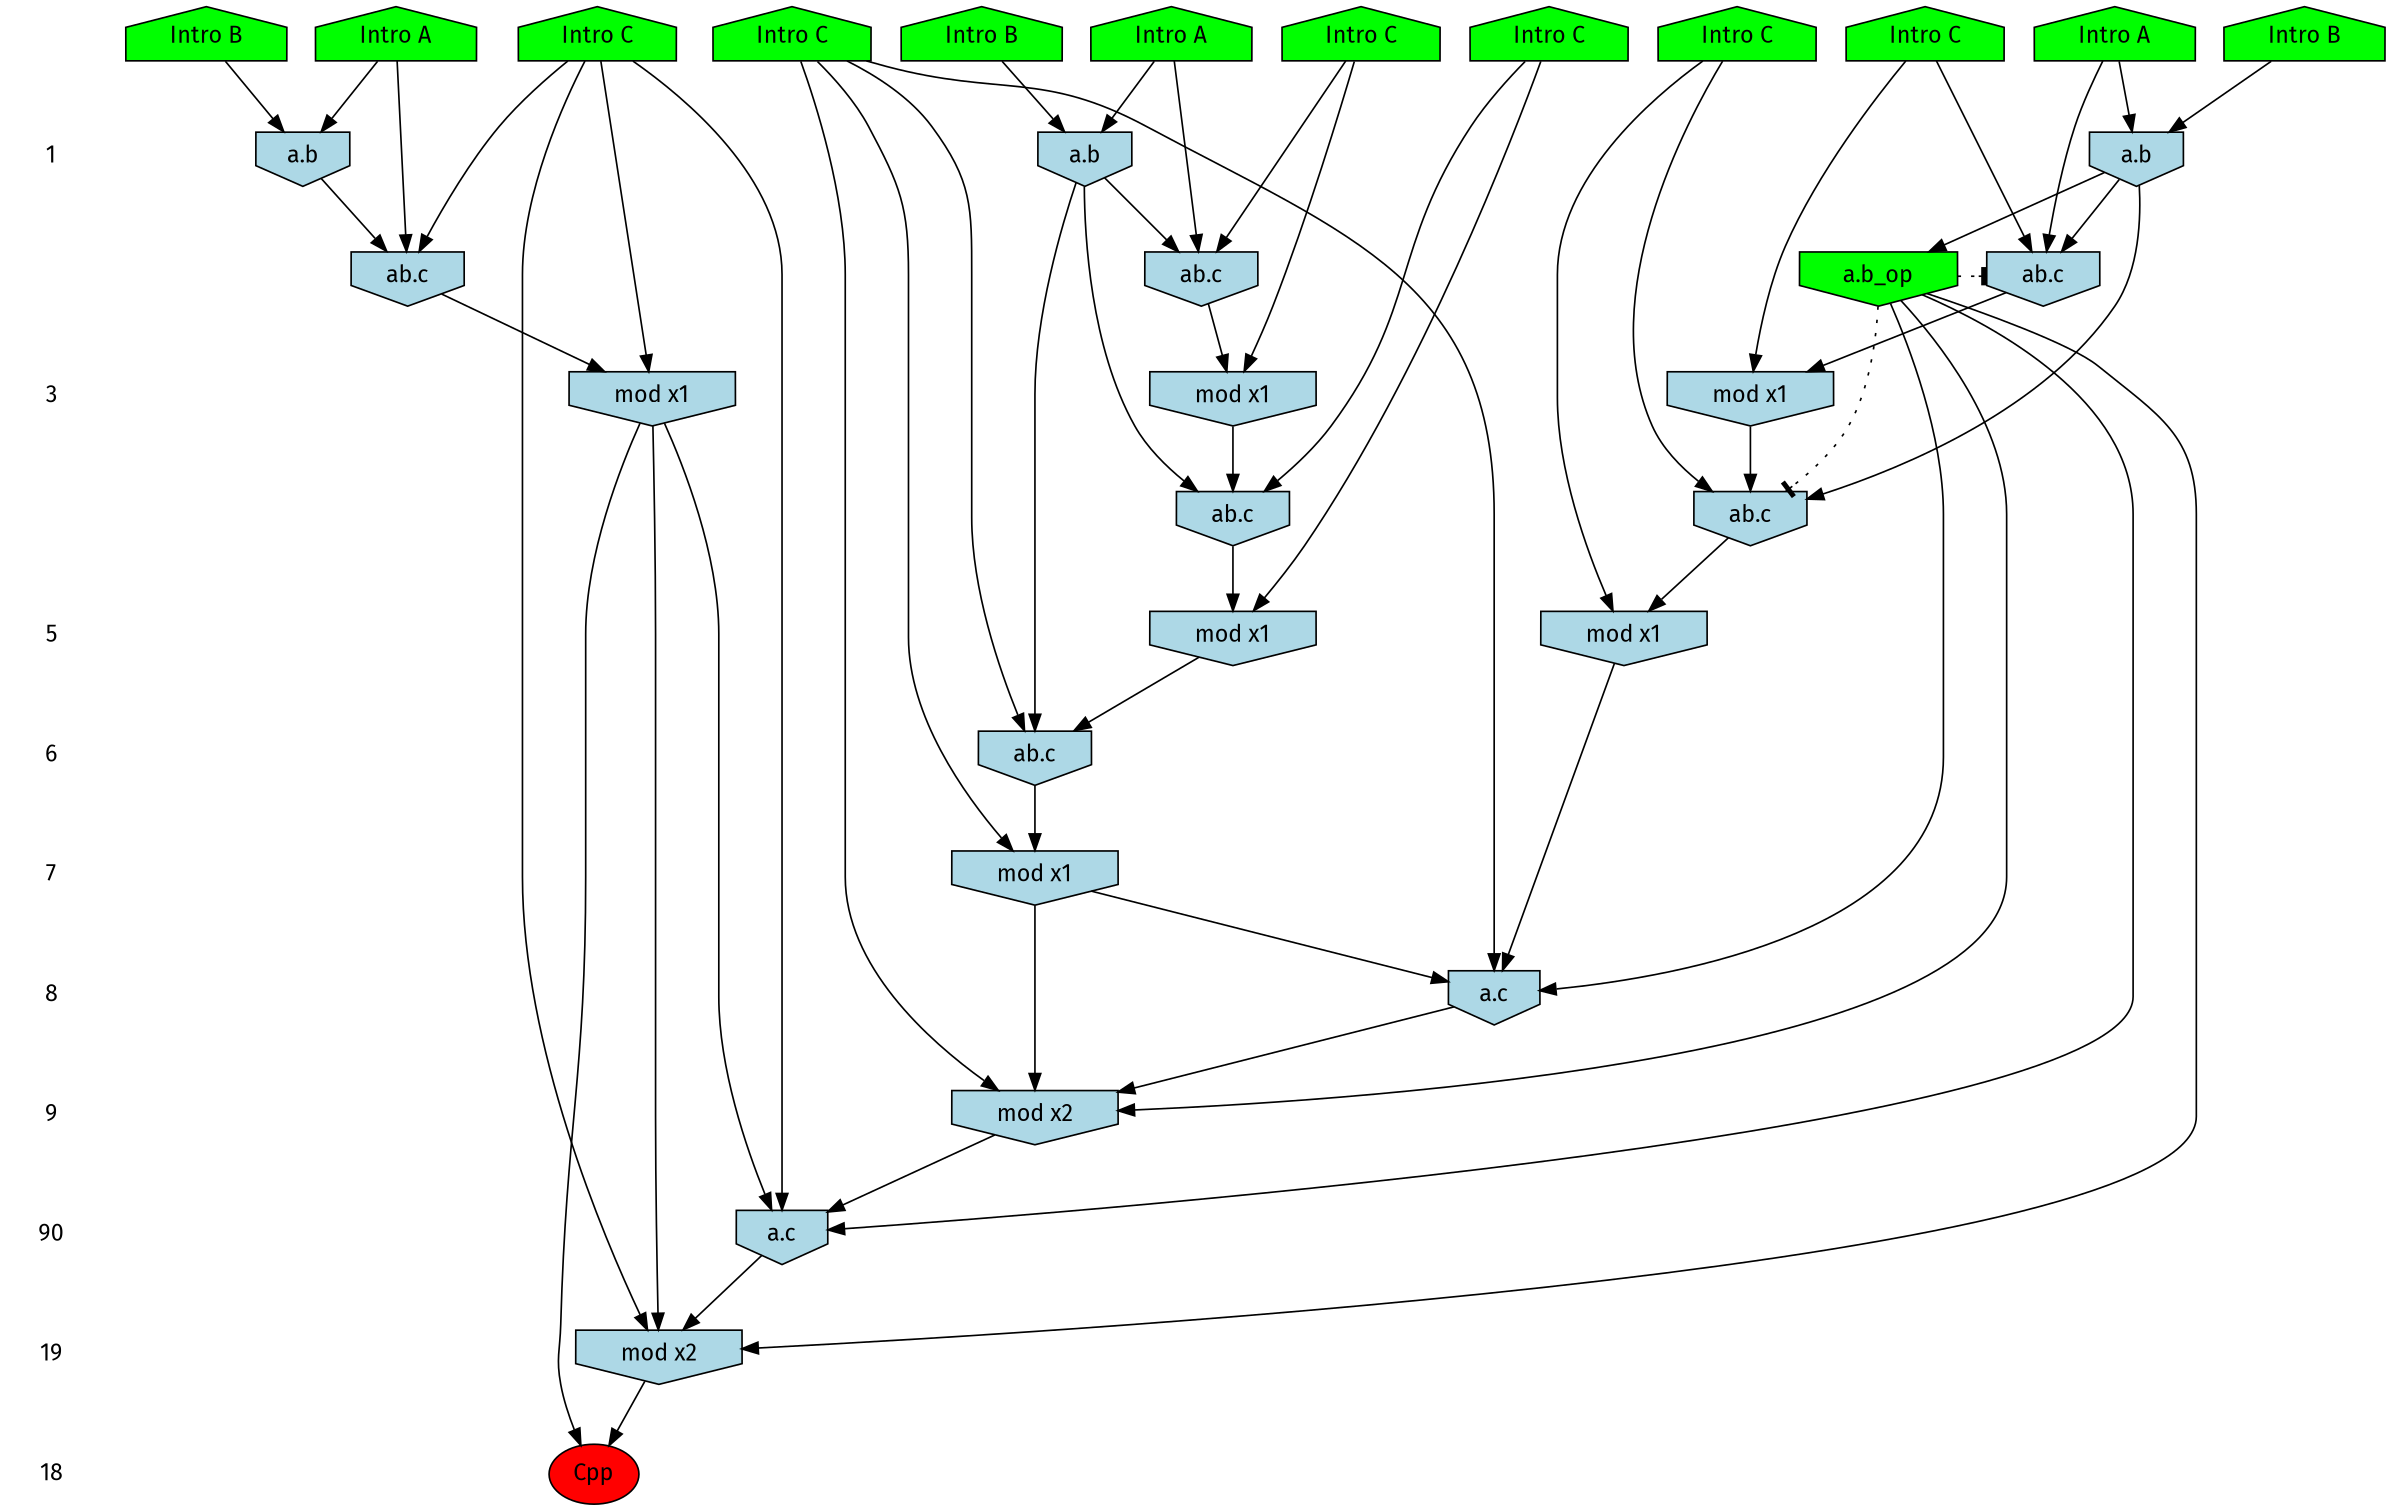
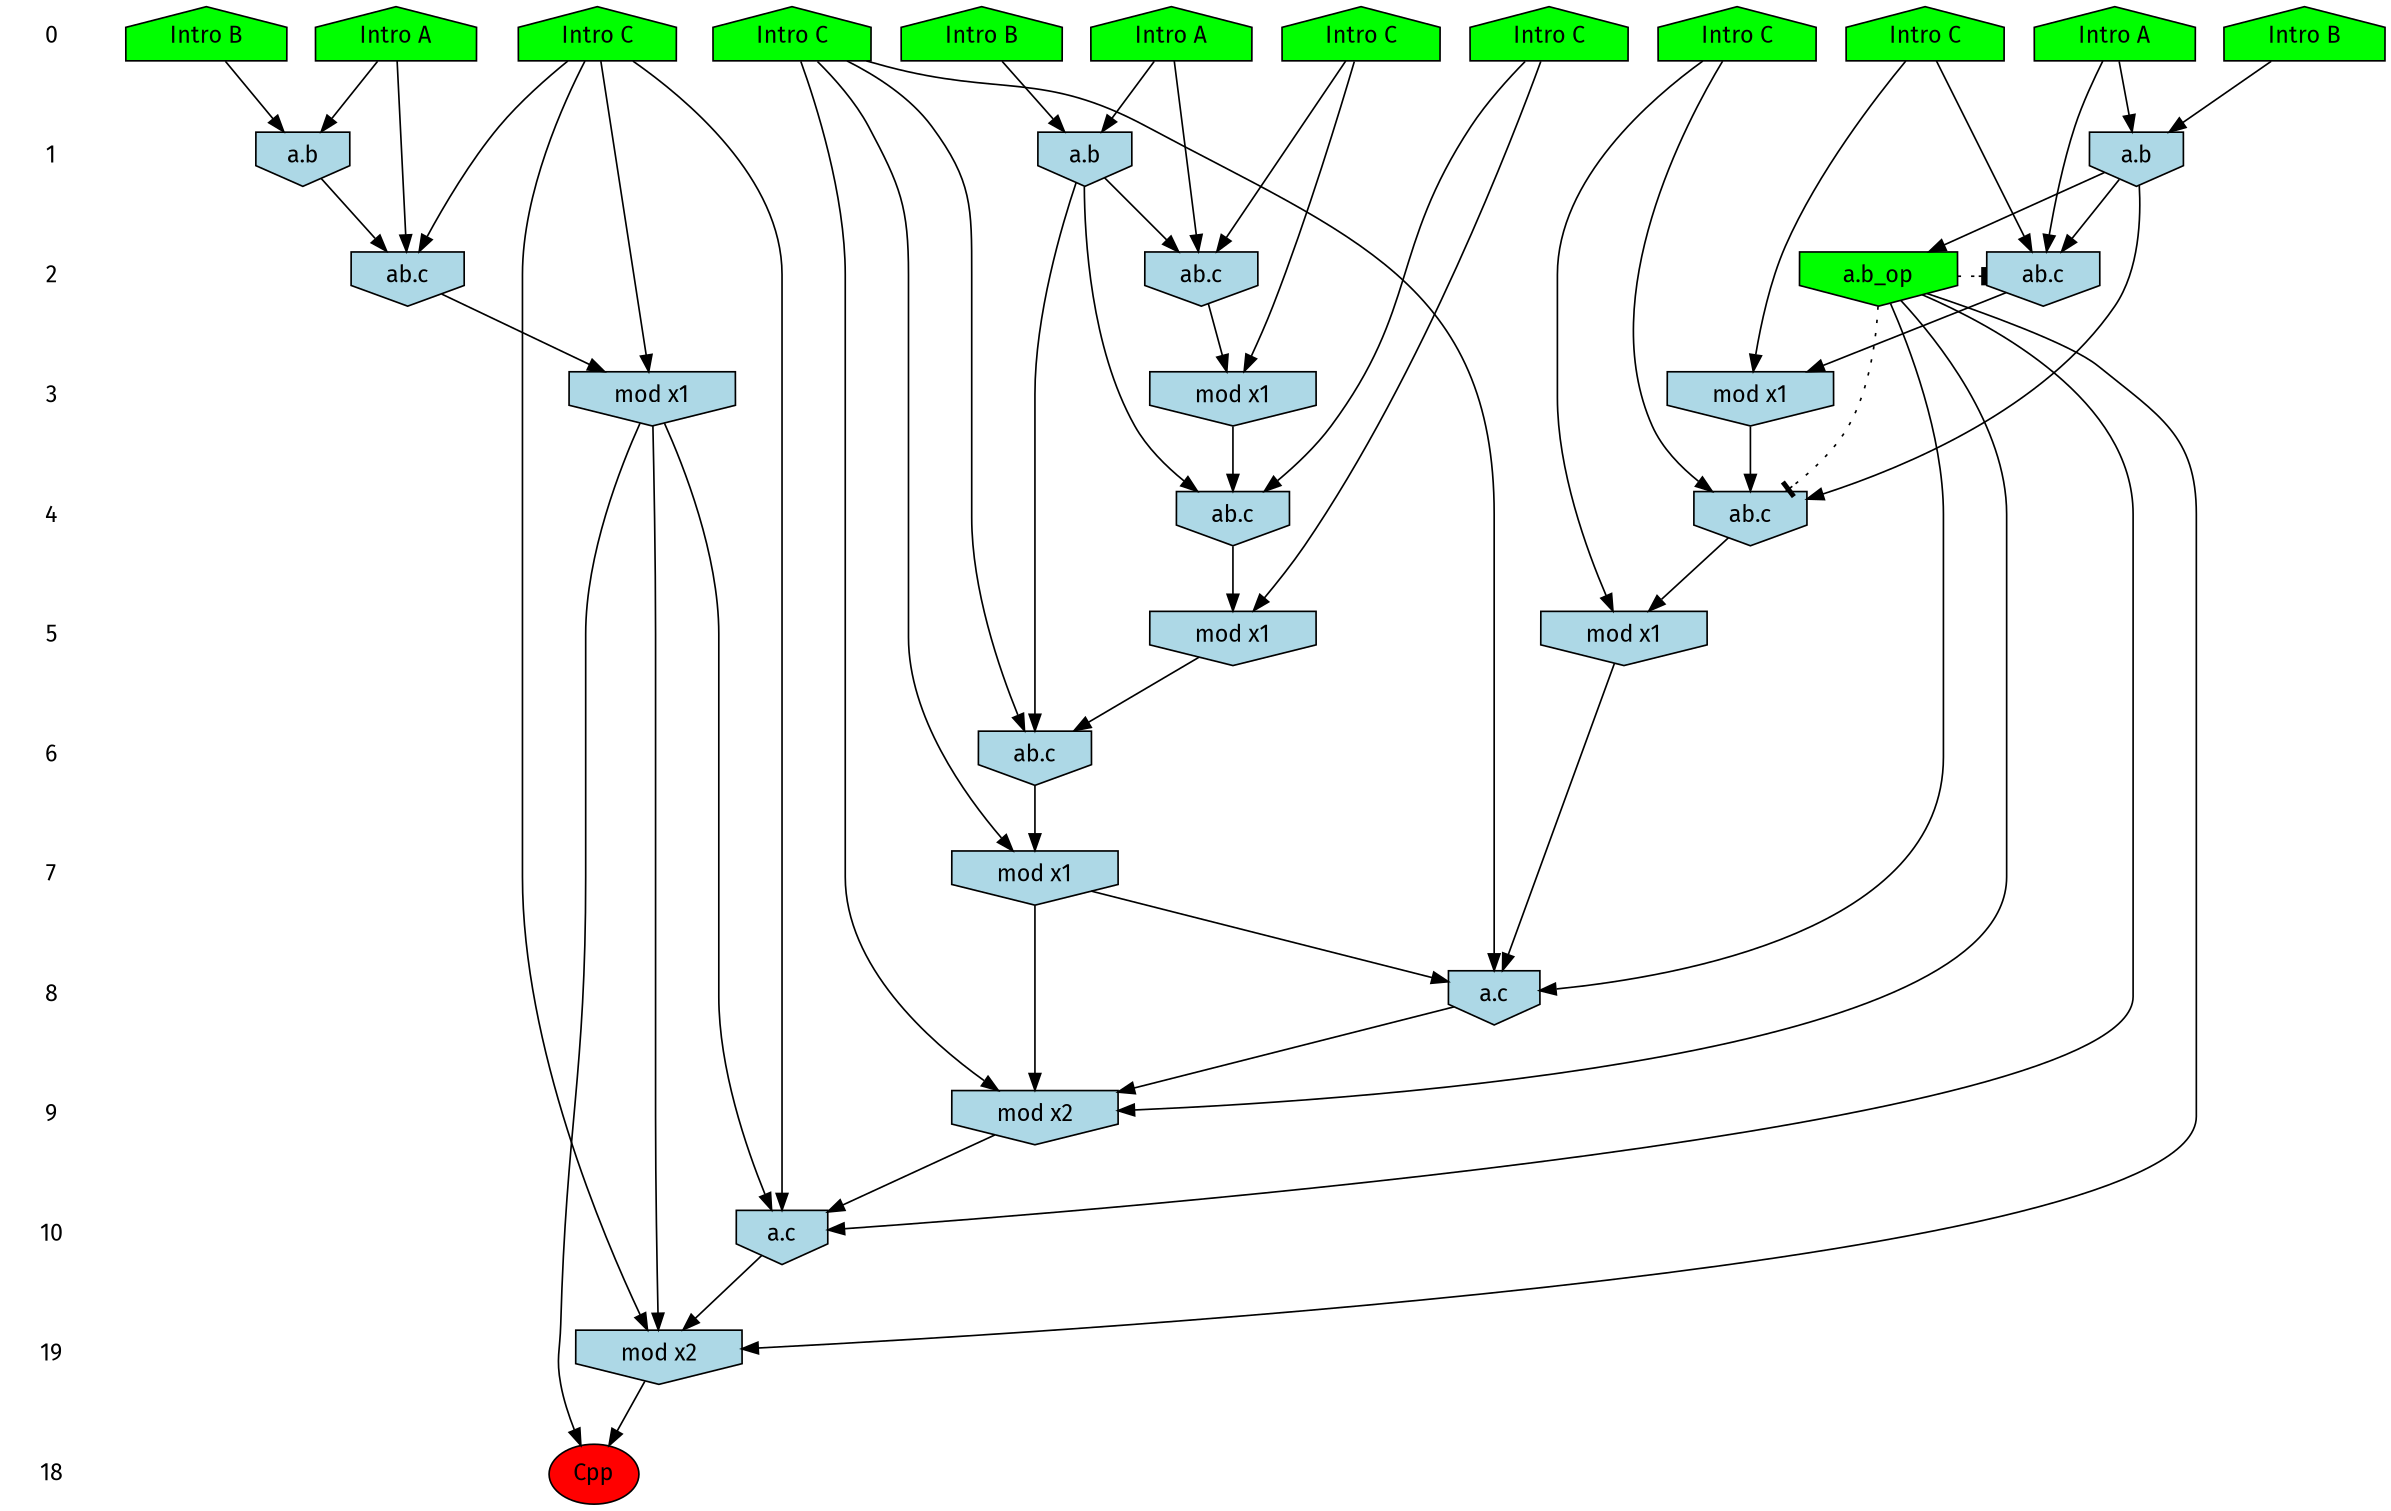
none -> (52, 37)
none -> (52, 276)
none -> (52, 516)
(52, 1235) -> (52, 1235)
